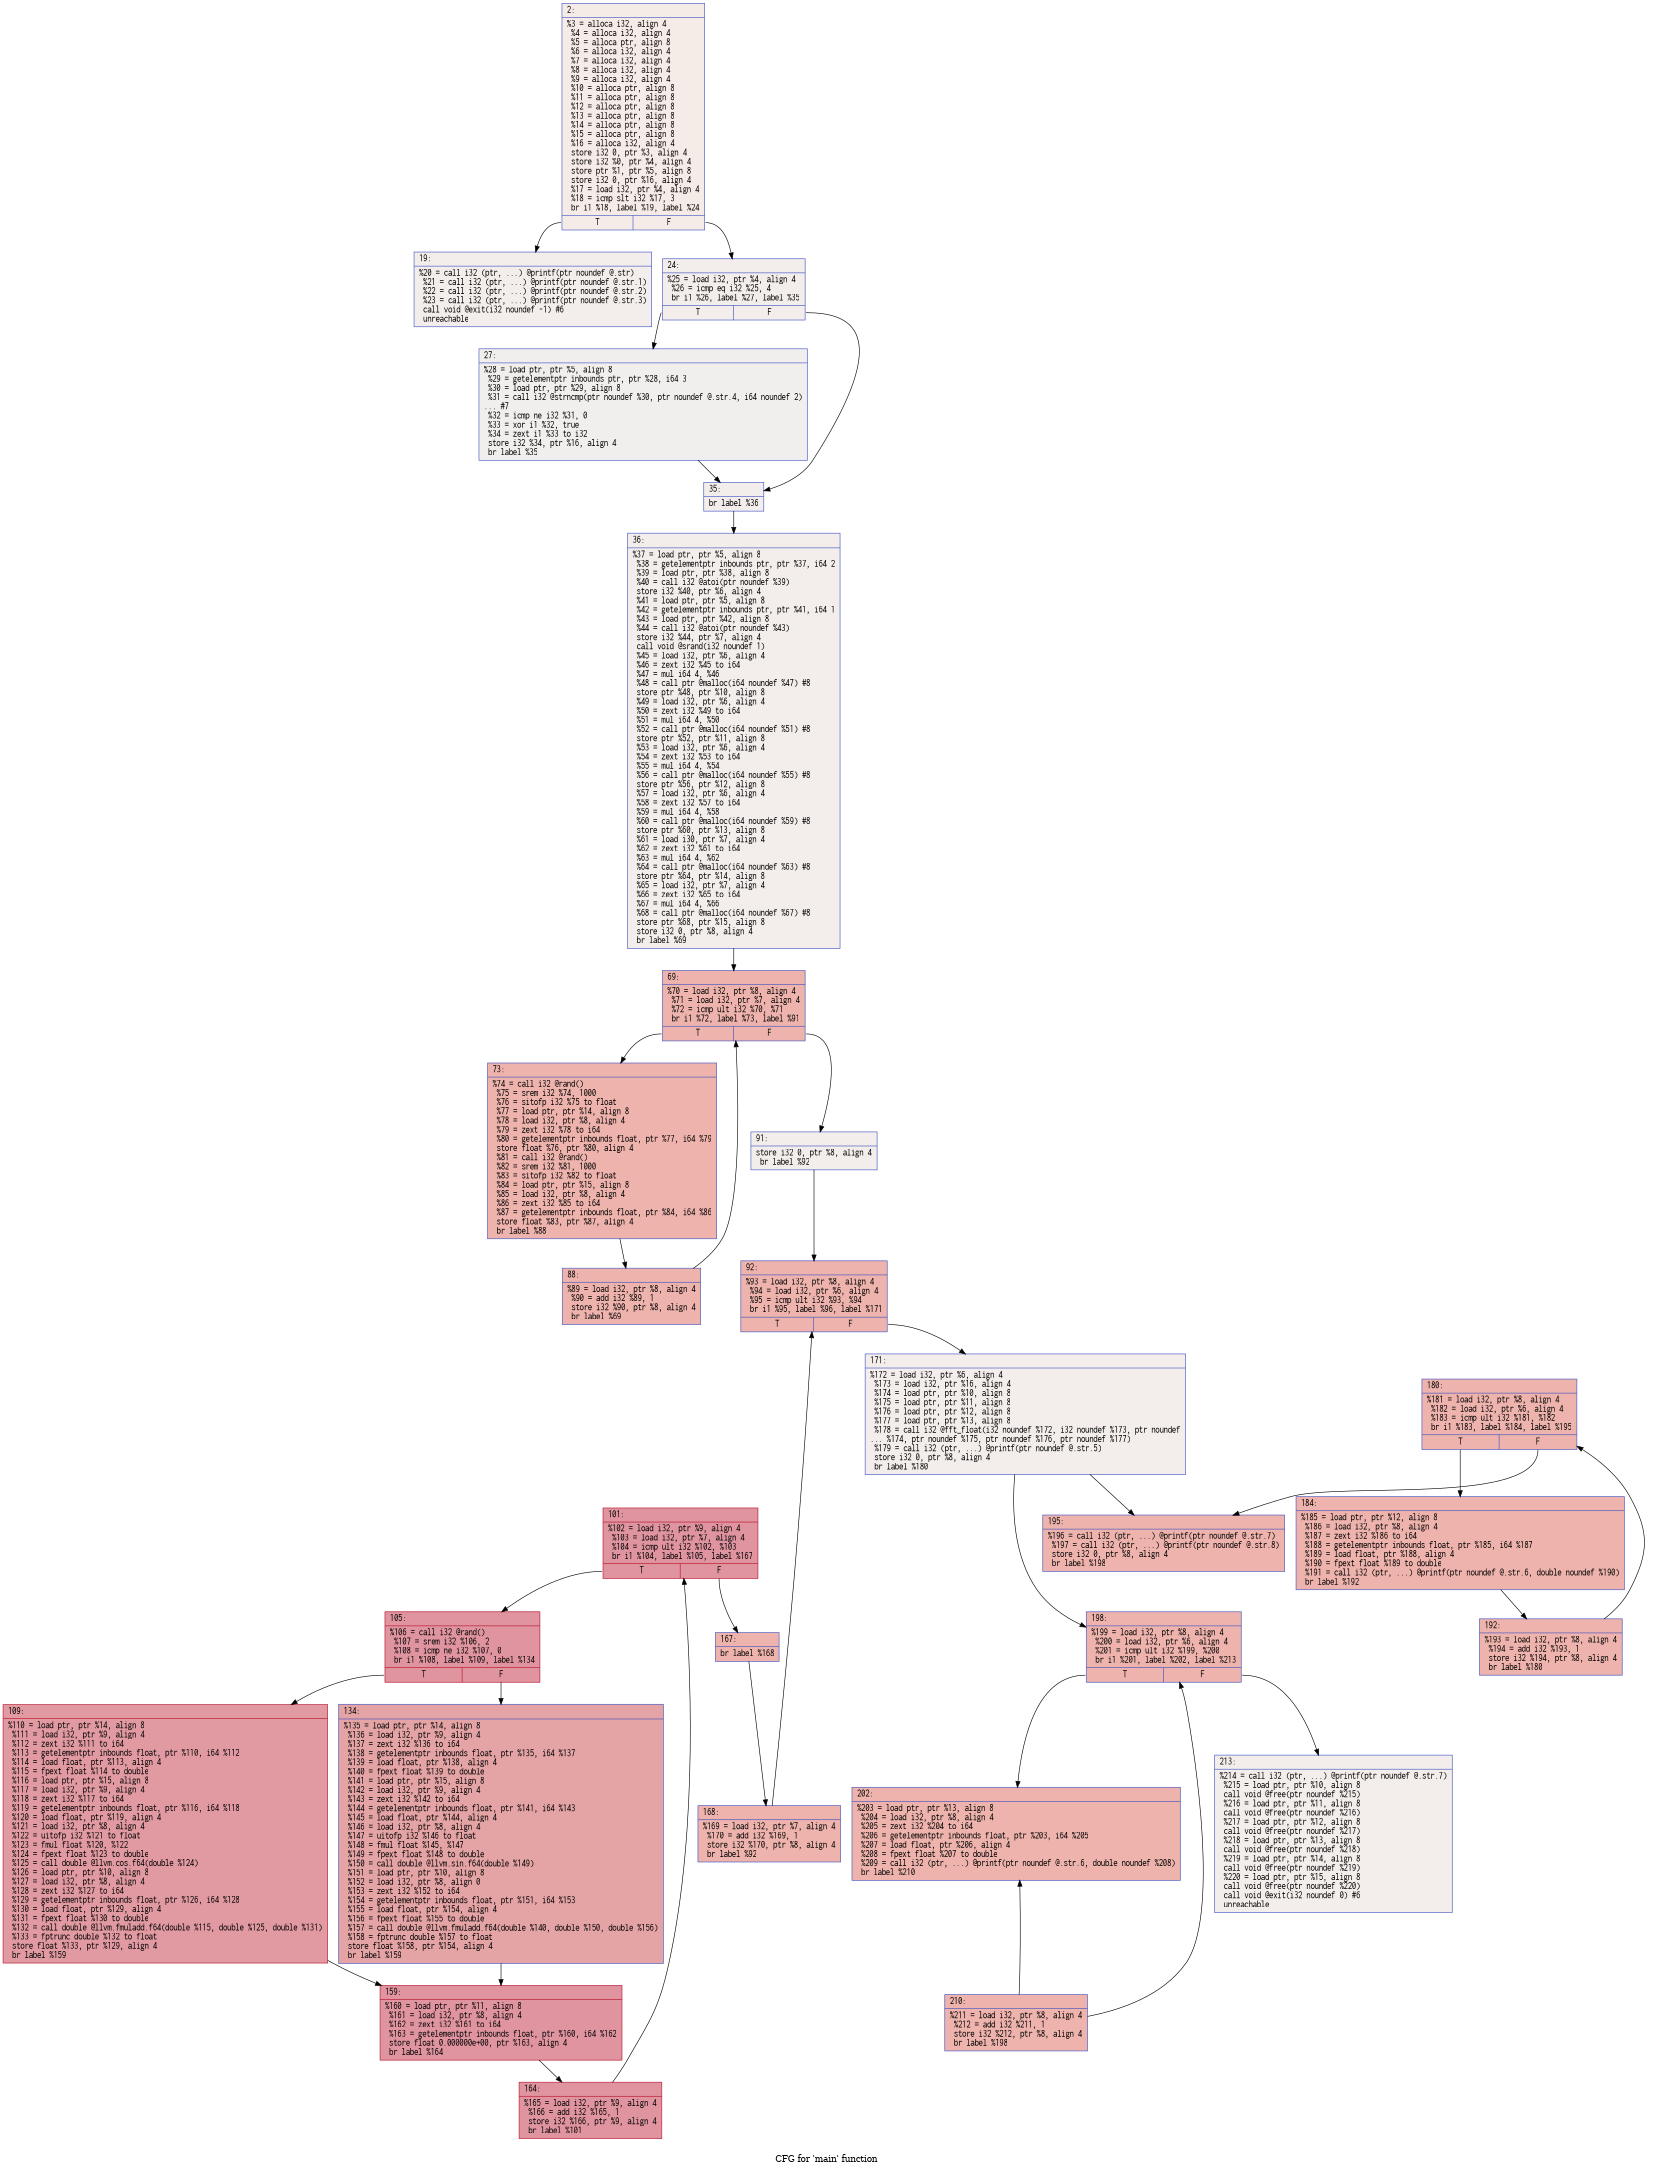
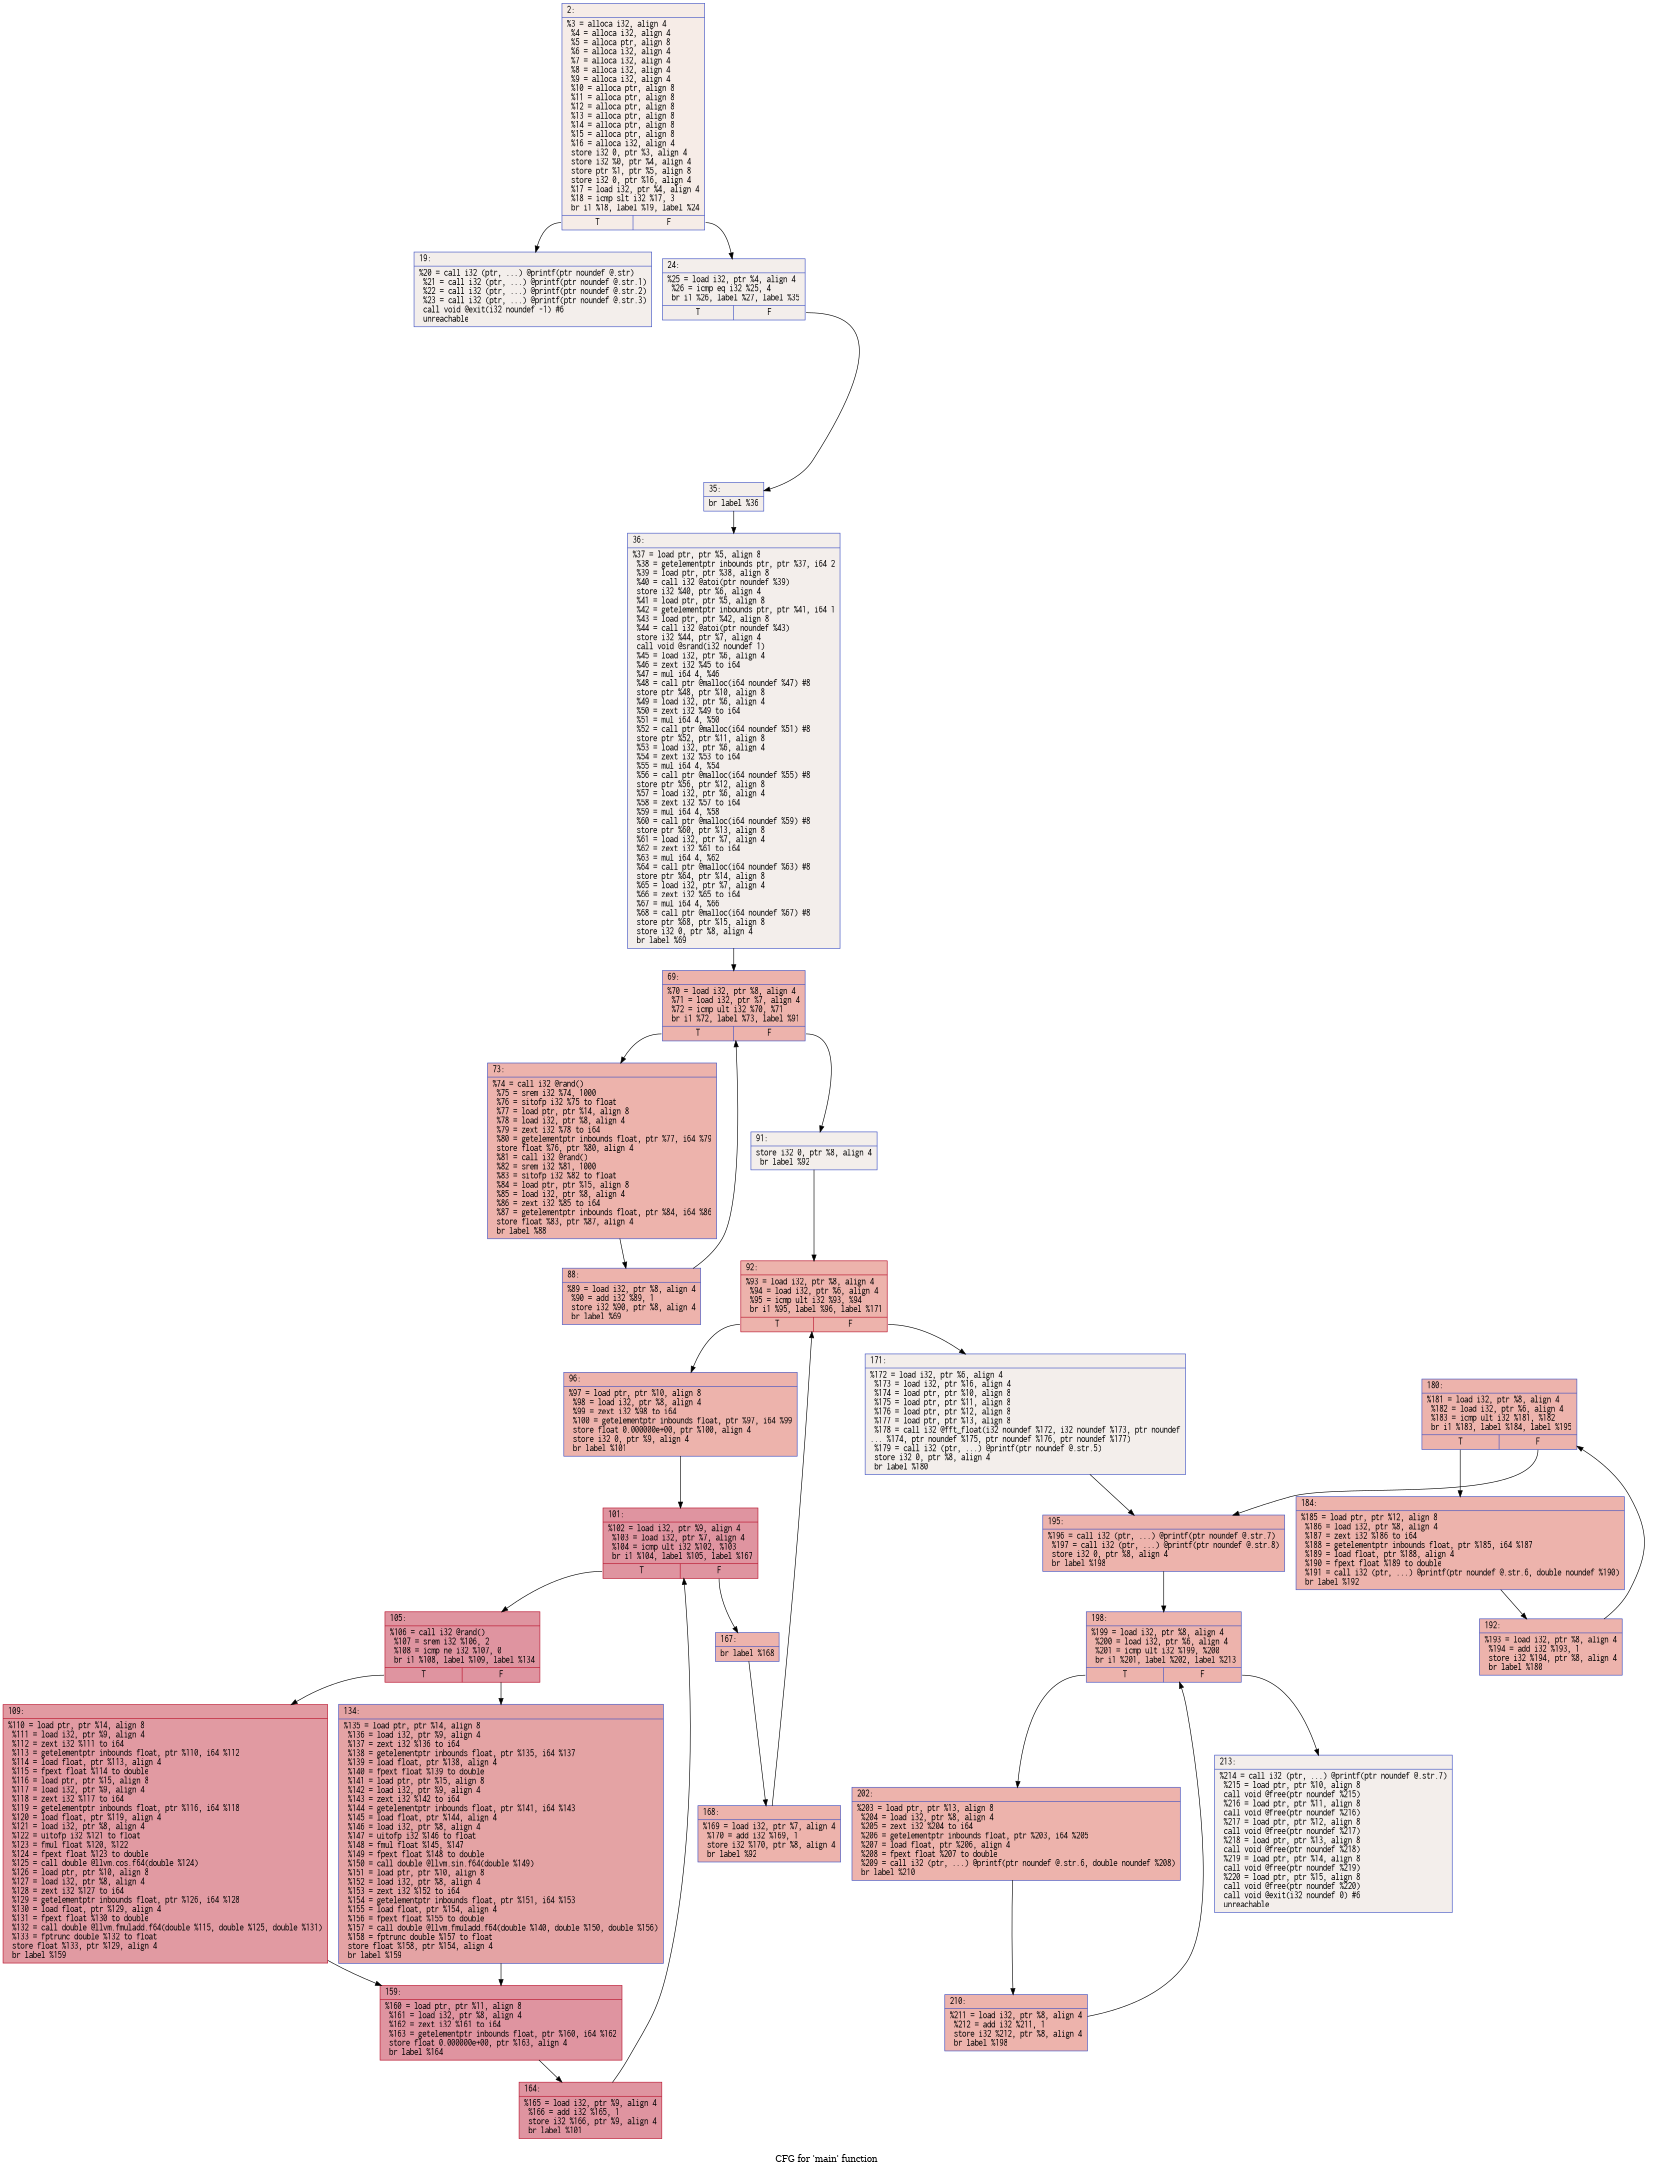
(643, 405) -> none
(699, 840) -> (699, 840)
(814, 1296) -> (814, 1296)
none -> (680, 1414)
(1023, 1561) -> (1164, 1589)
(412, 1882) -> (412, 1882)
(1020, 1941) -> (1012, 1934)
